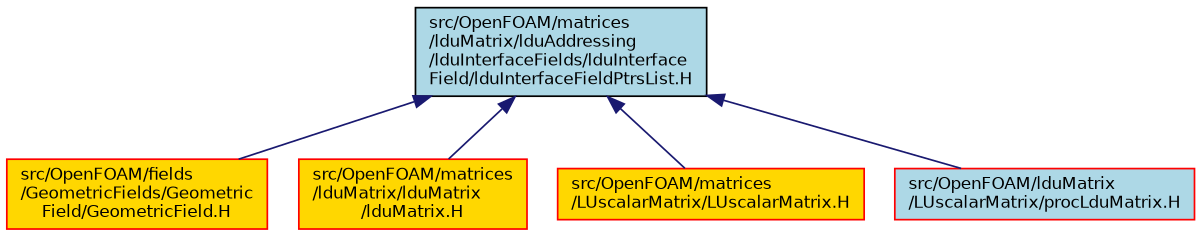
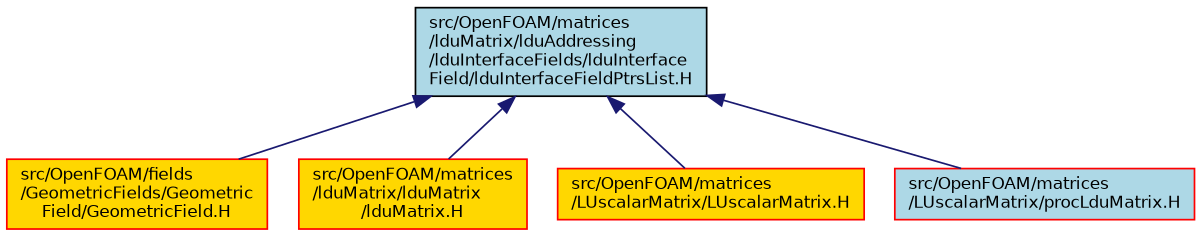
(1045, 194) -> (1045, 194)
